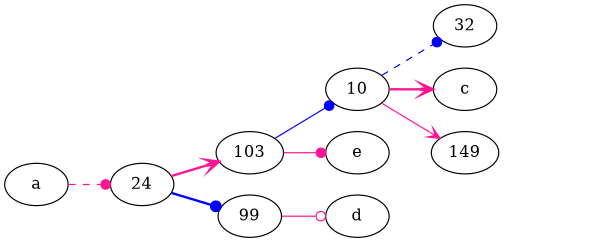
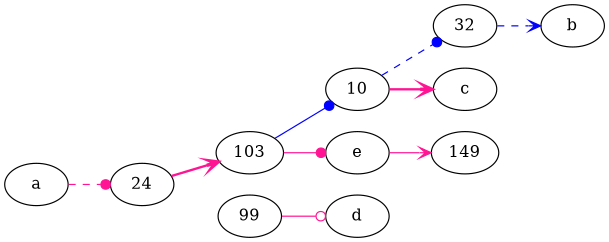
none -> (573, 26)
(406, 118) -> (404, 153)
(191, 199) -> none
